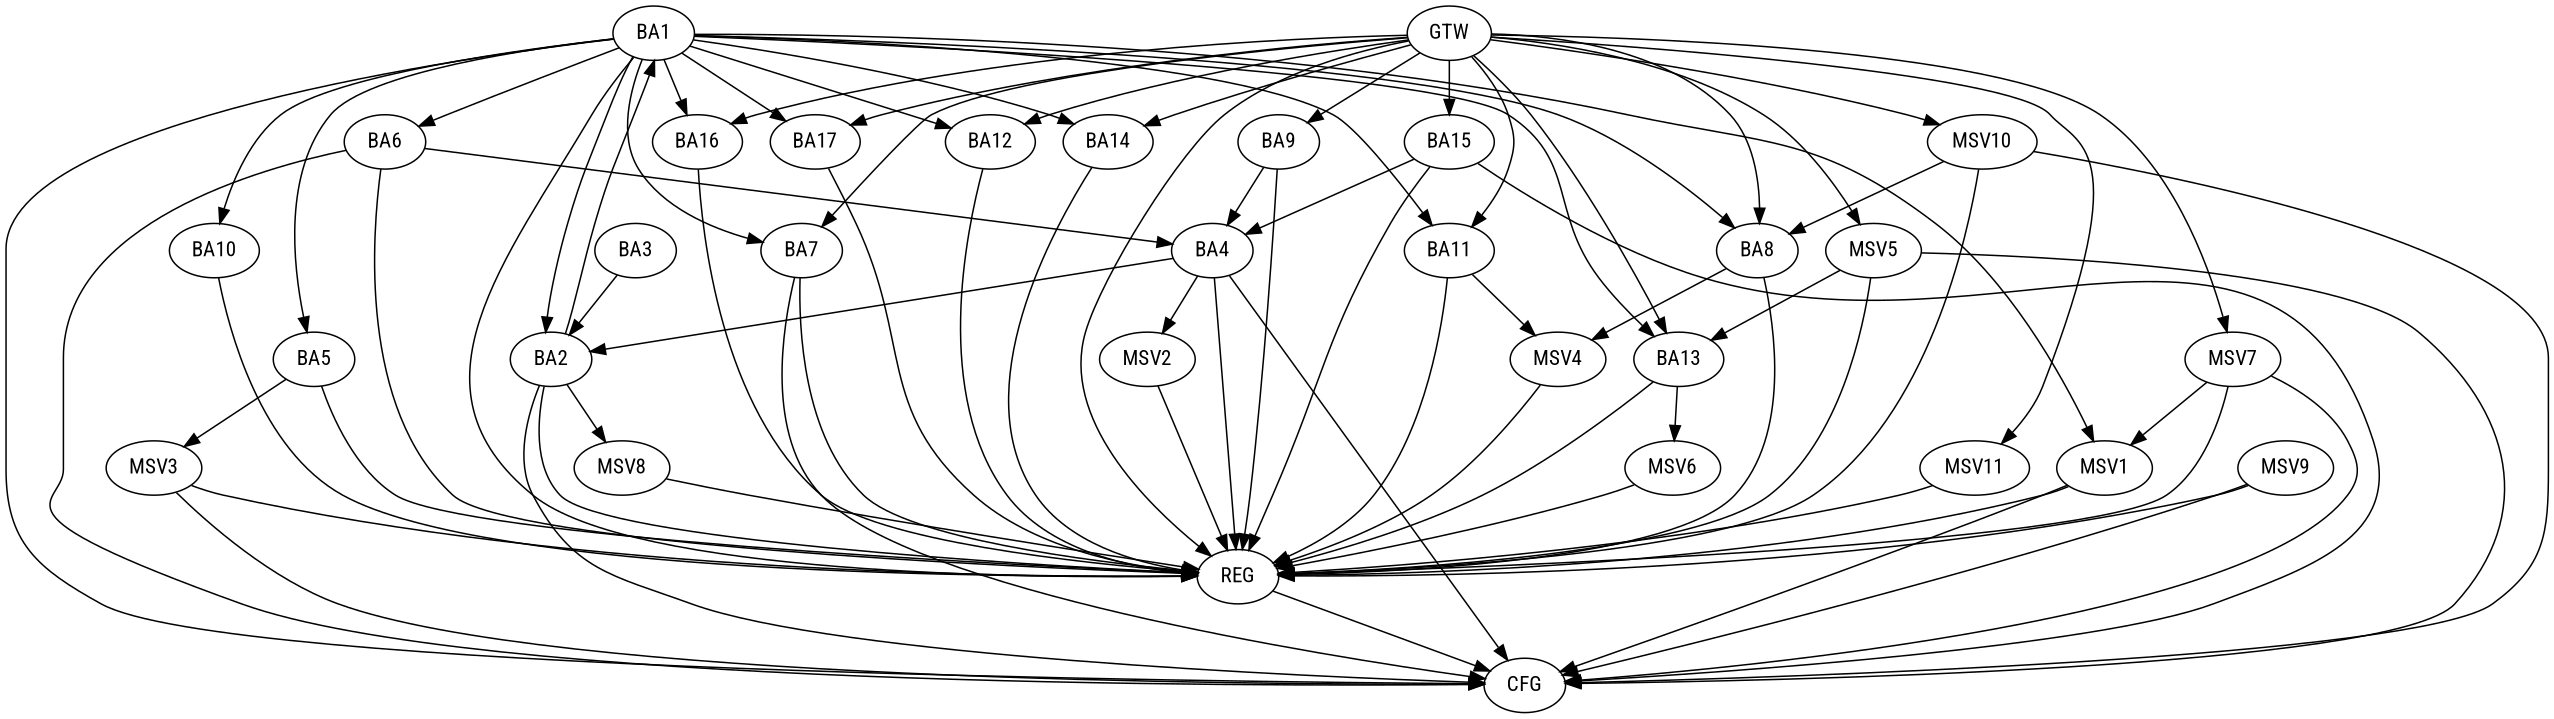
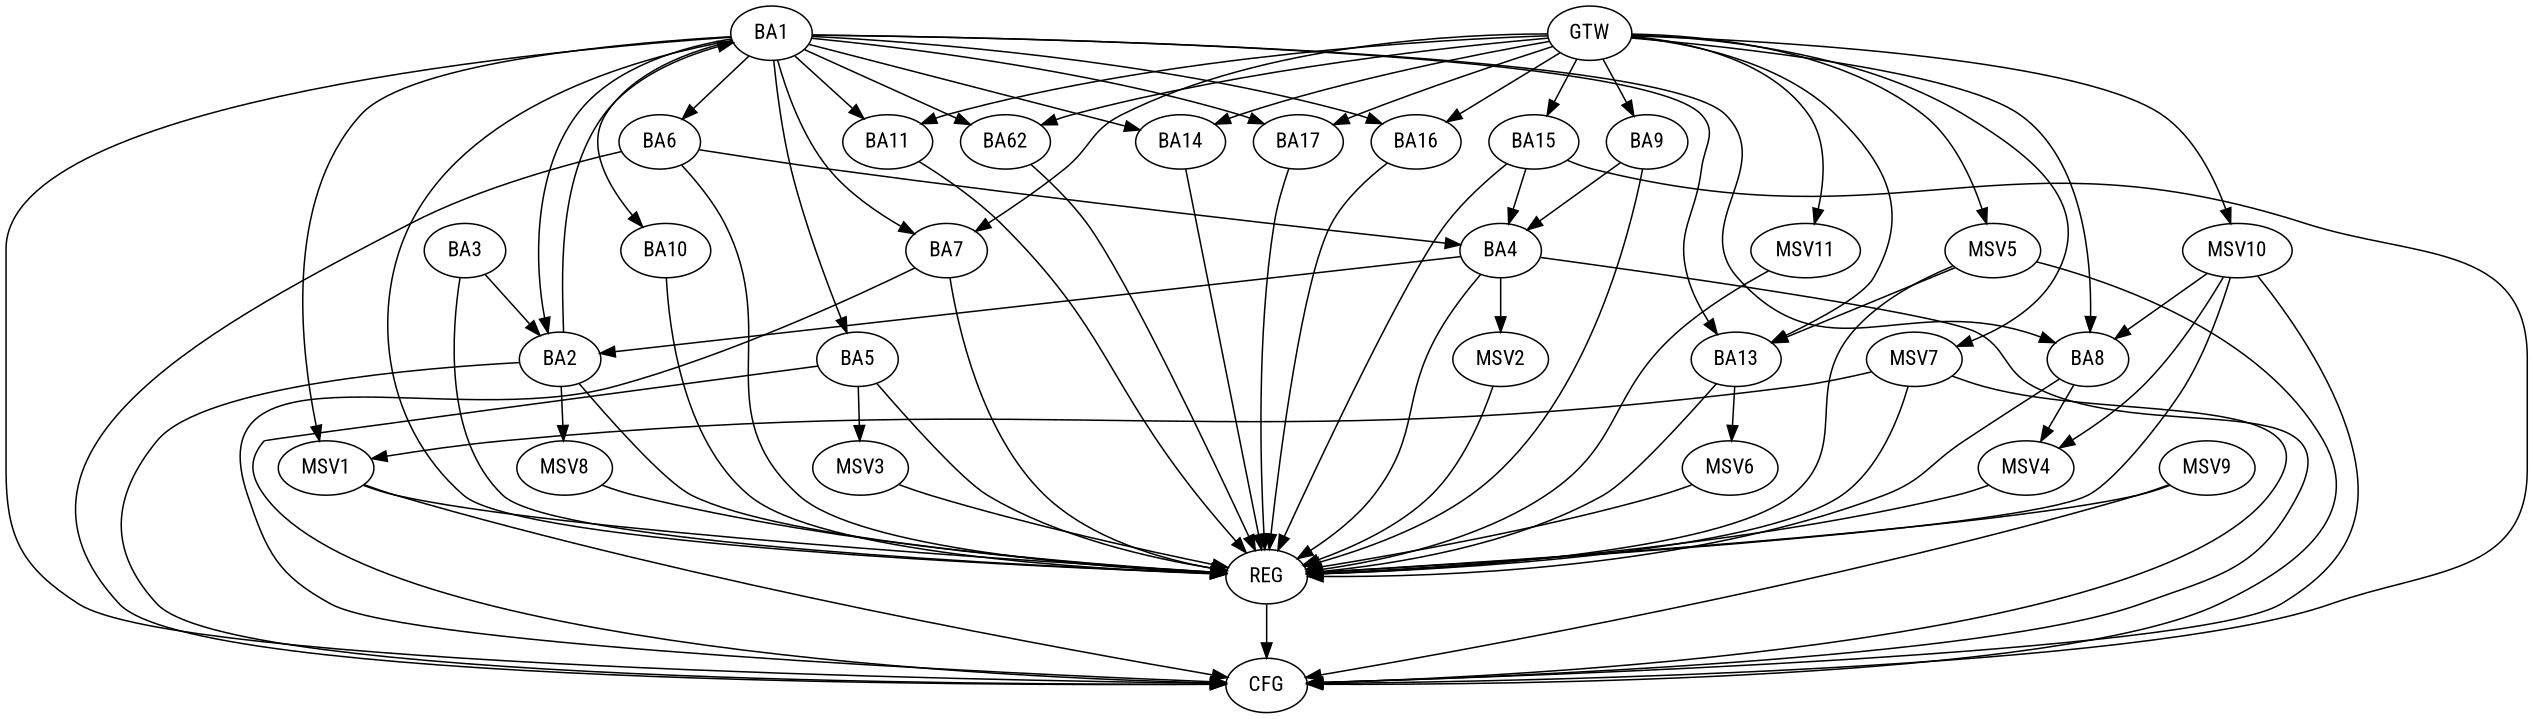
(990, 142) -> (1005, 142)
(1139, 225) -> (509, 498)
(1498, 300) -> (2159, 369)
(569, 648) -> (419, 584)
